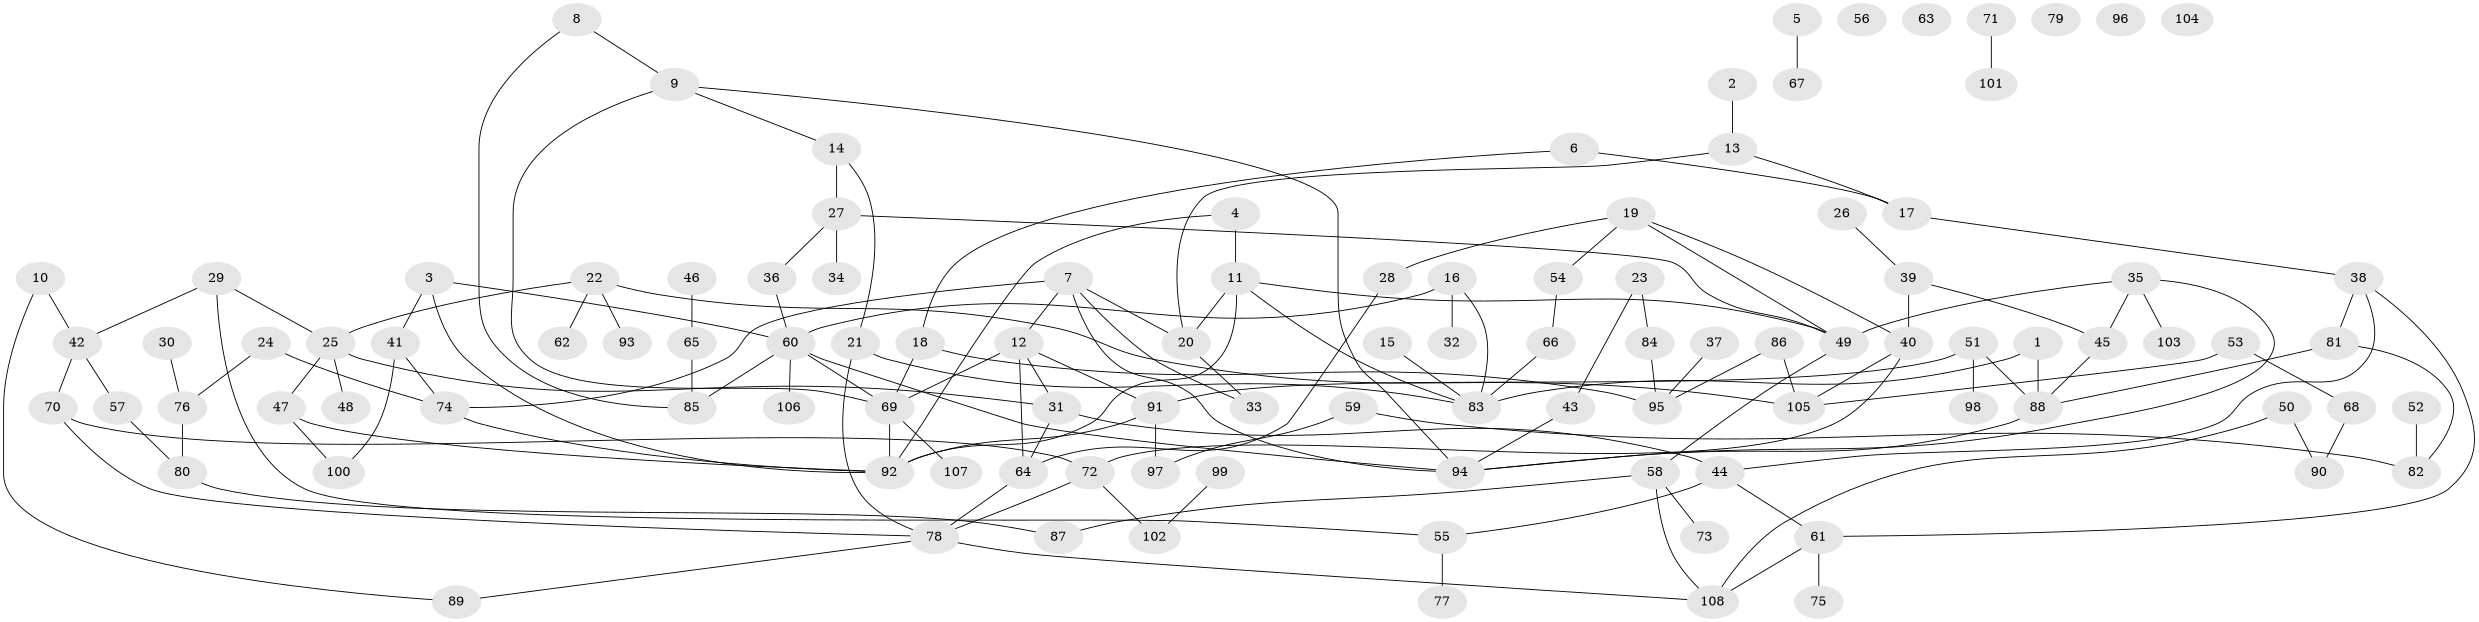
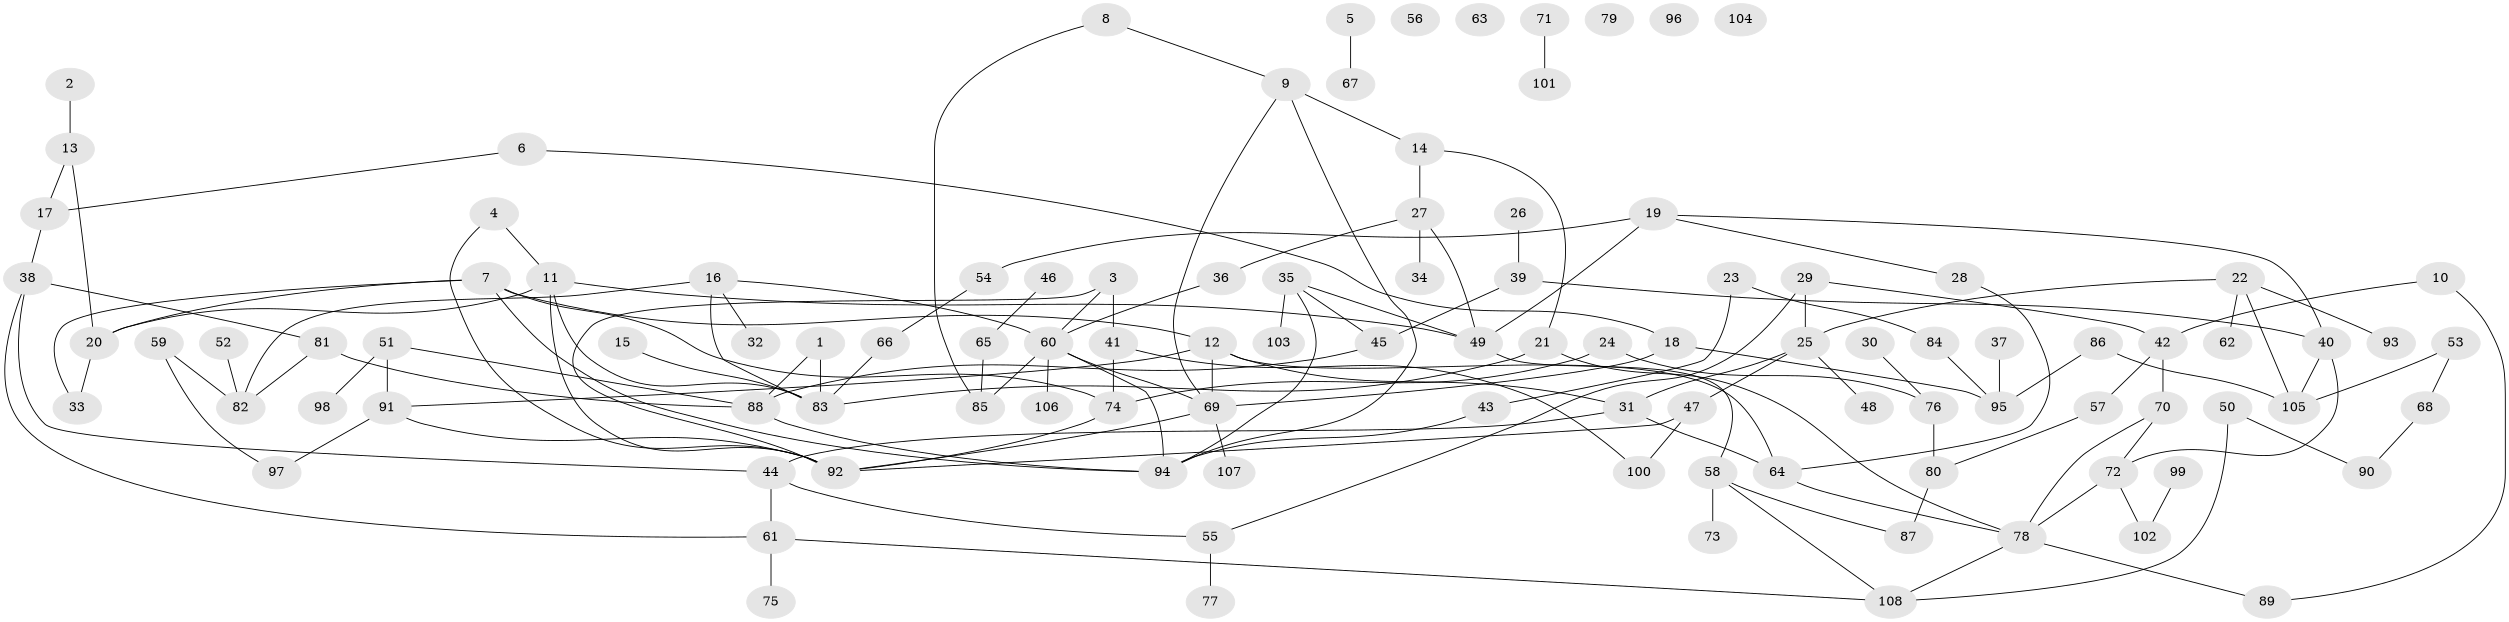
none -> (449, 300)
